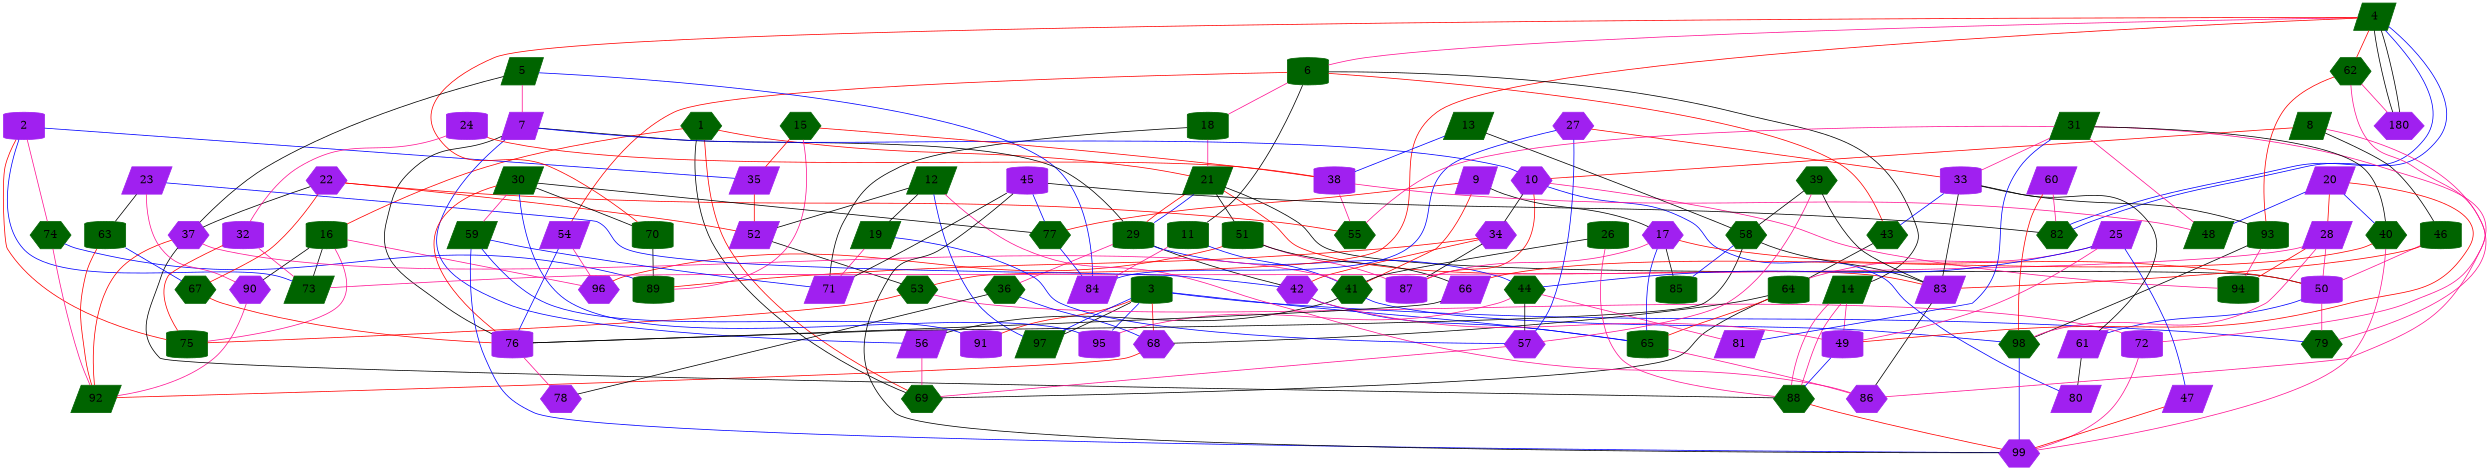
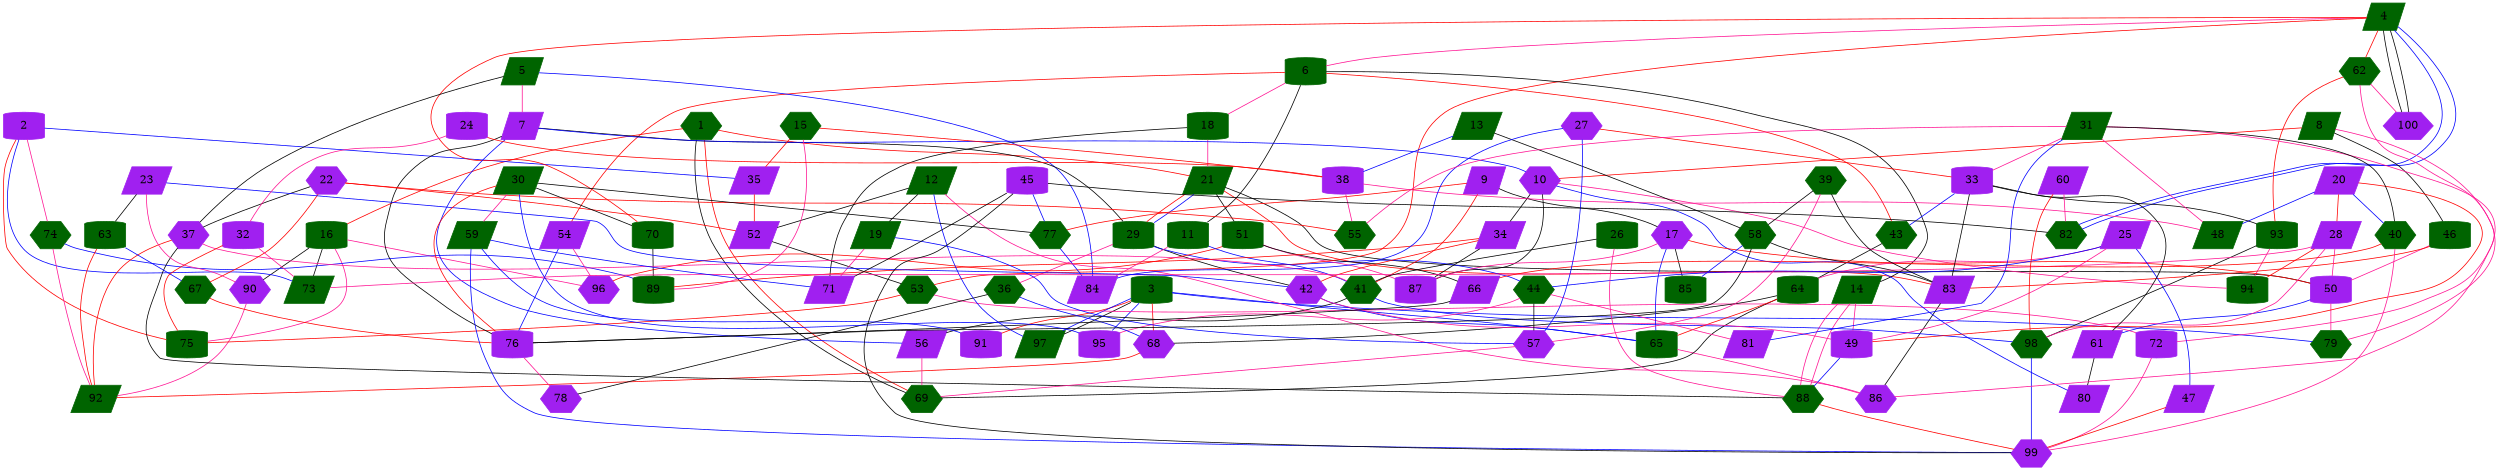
(2399, 126) -> (2408, 126)
(1496, 235) -> (1501, 235)
(1515, 257) -> (1524, 257)
